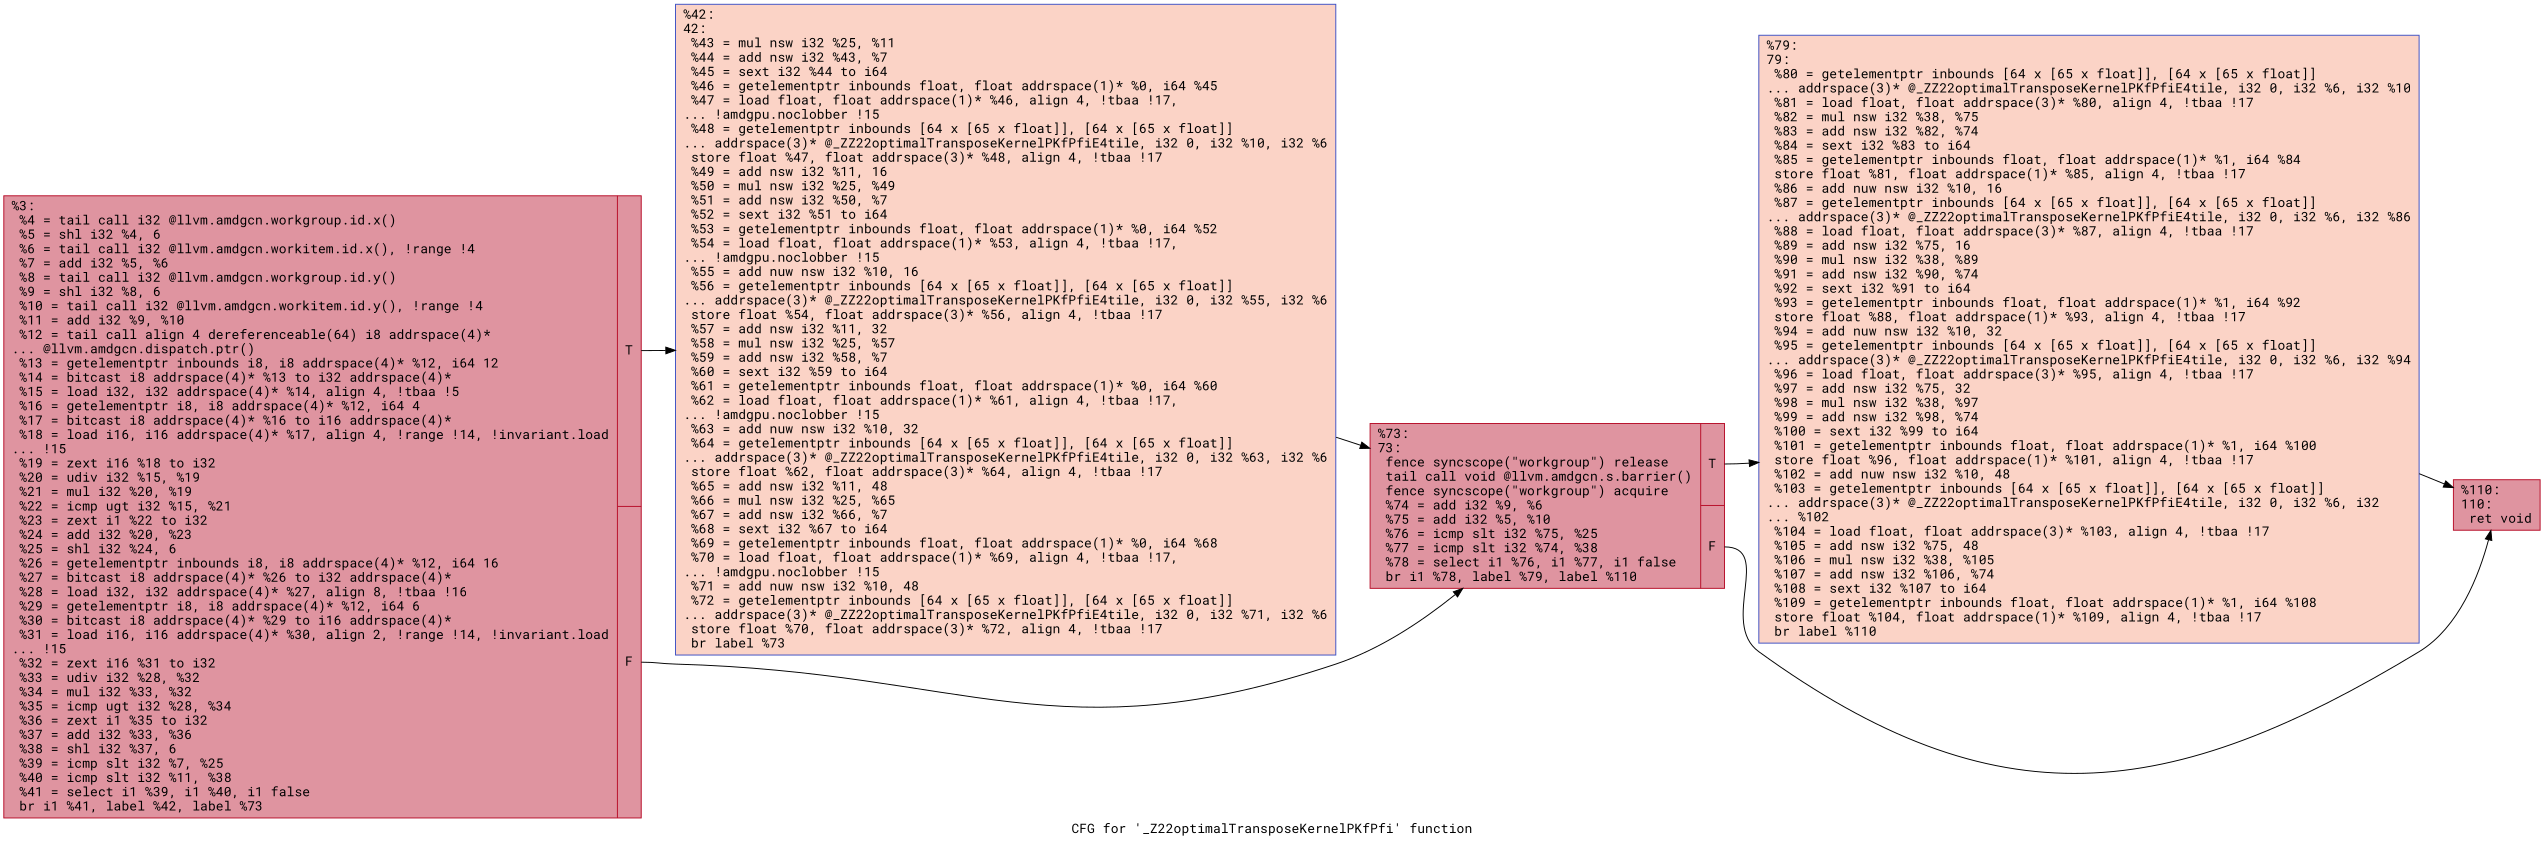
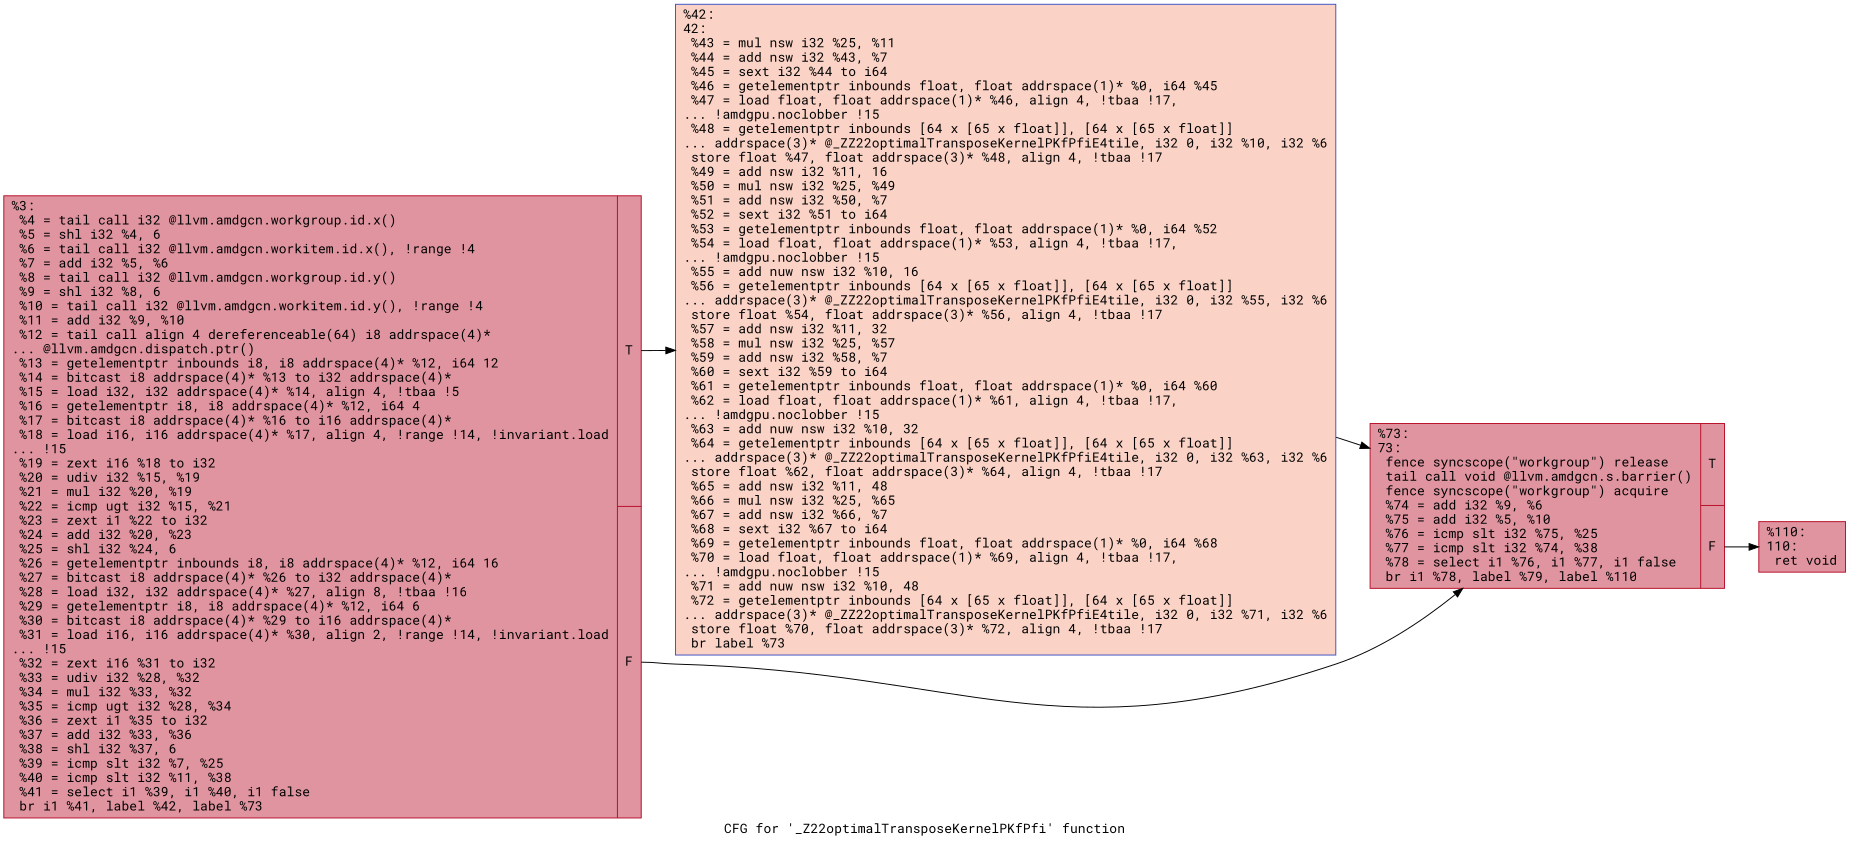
(2089, 339) -> none
